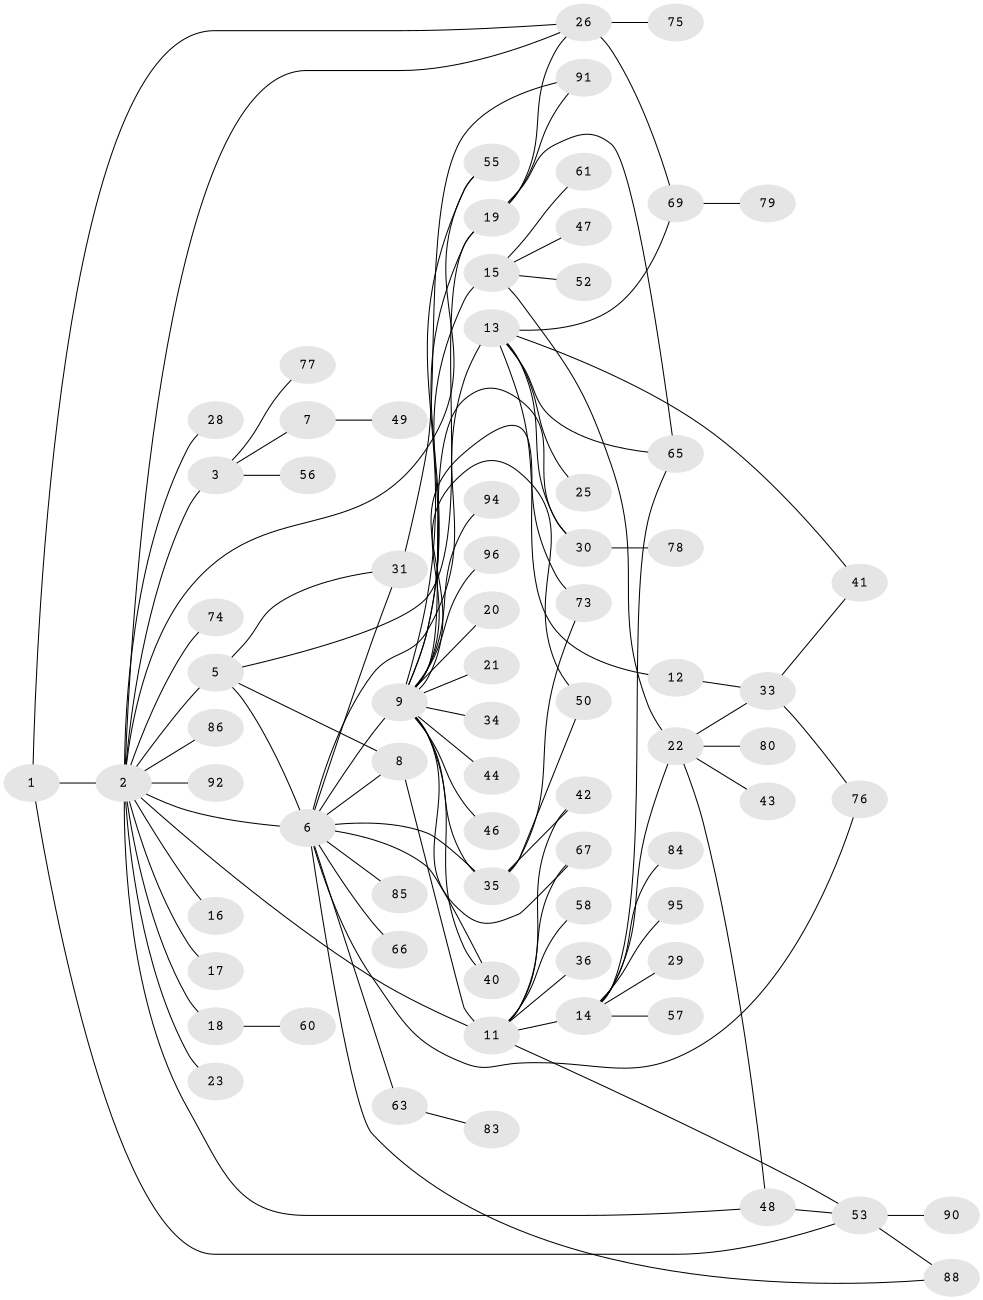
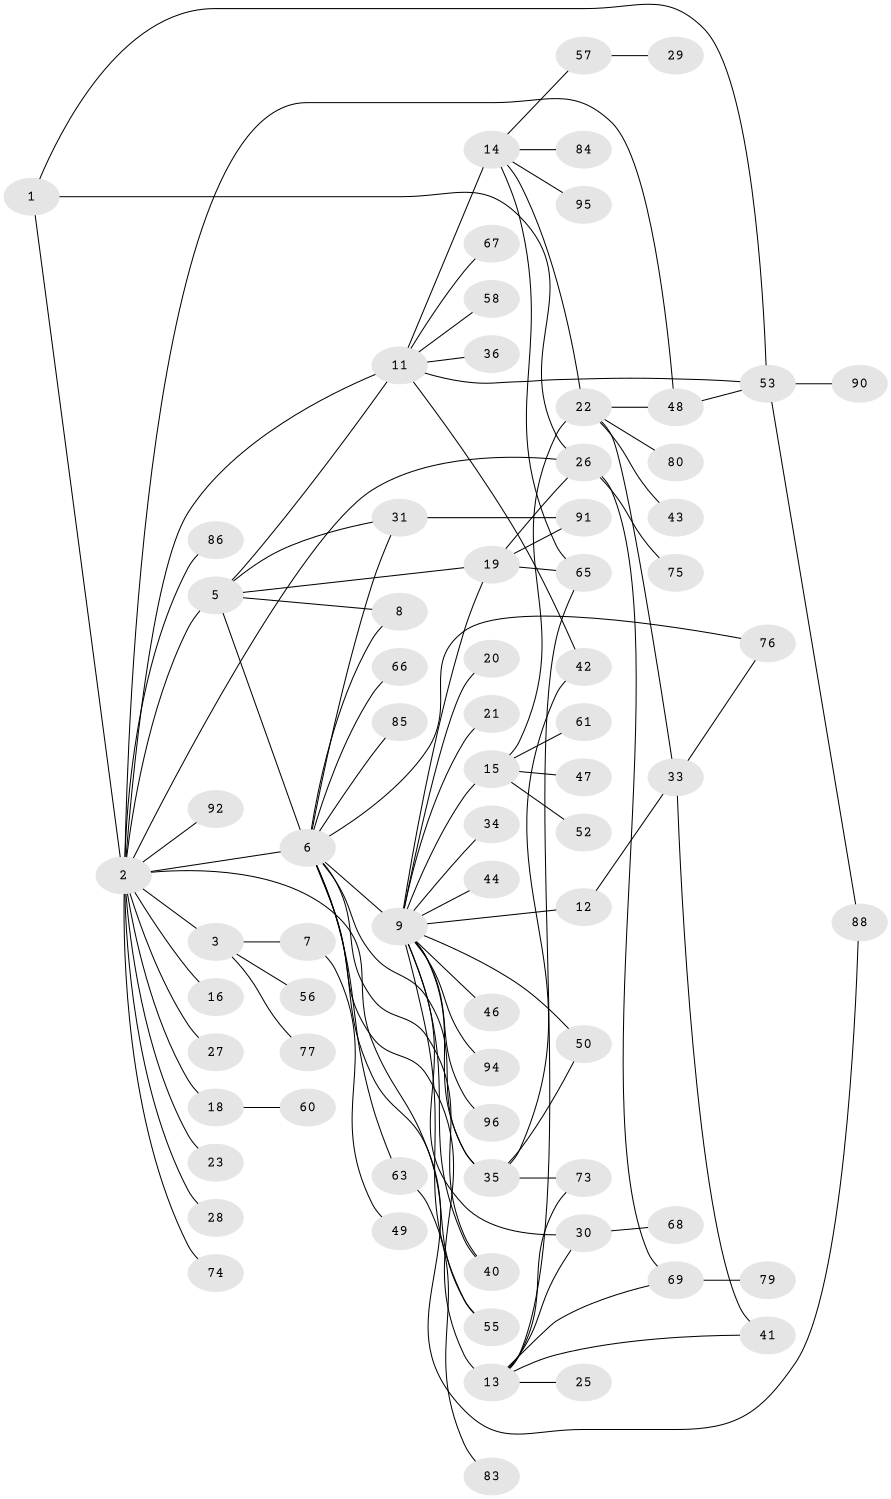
(676, 548) -> (676, 1225)
(435, 864) -> none
(436, 902) -> (312, 483)
(216, 971) -> (216, 1052)
(630, 988) -> (630, 56)
